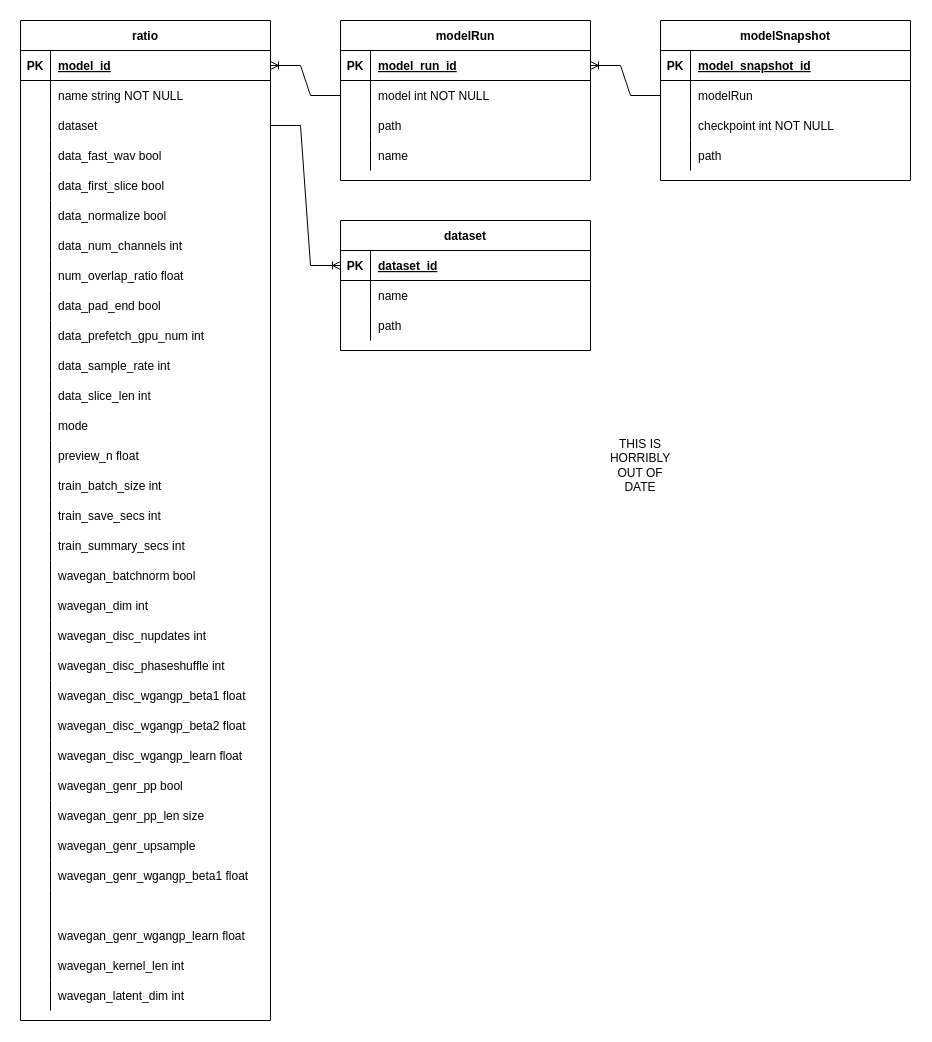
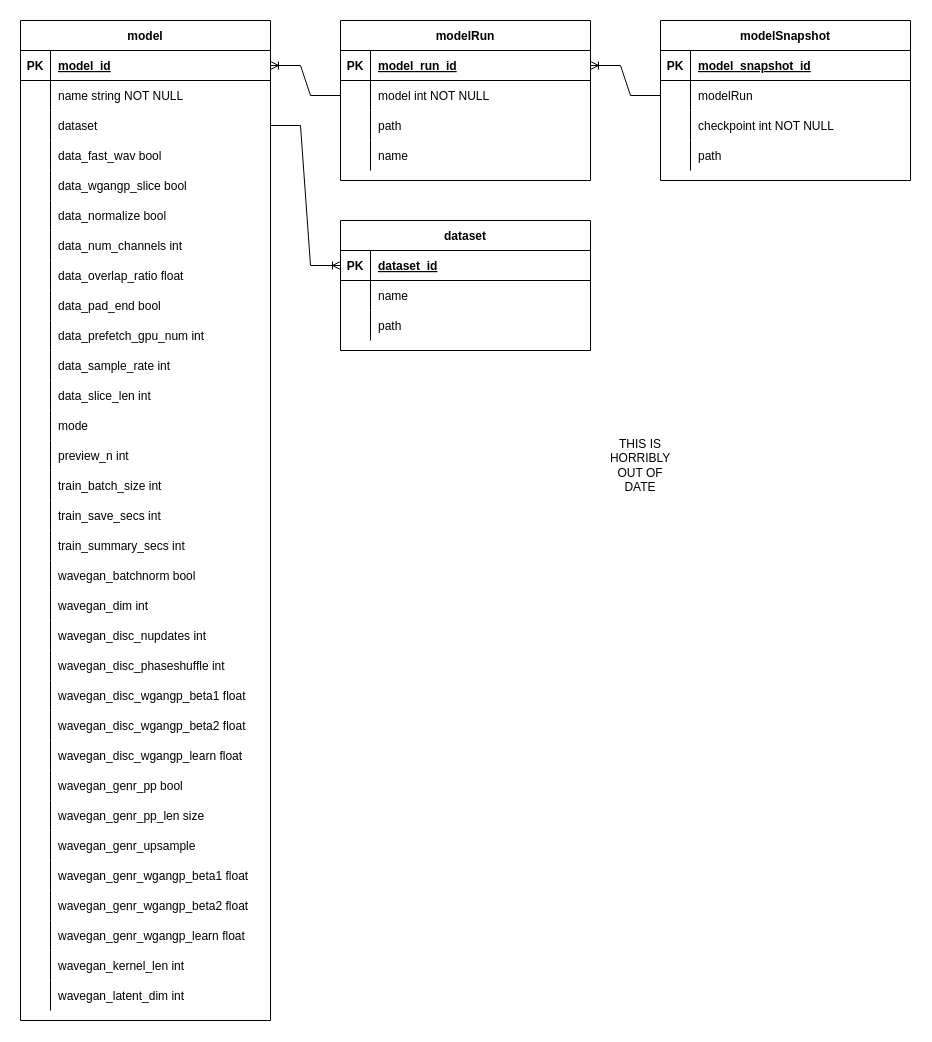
(145, 36) -> (145, 36)
(121, 186) -> (126, 186)
(129, 276) -> (132, 276)
(104, 456) -> (97, 456)
none -> (161, 906)
